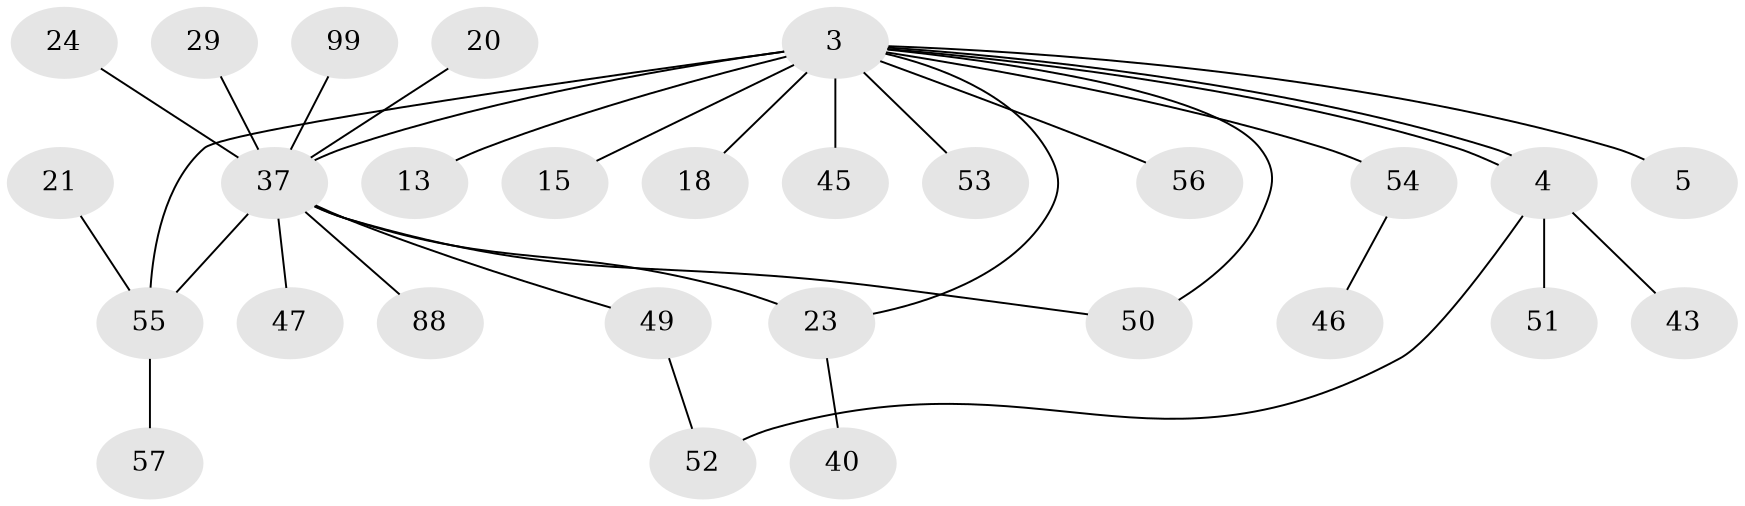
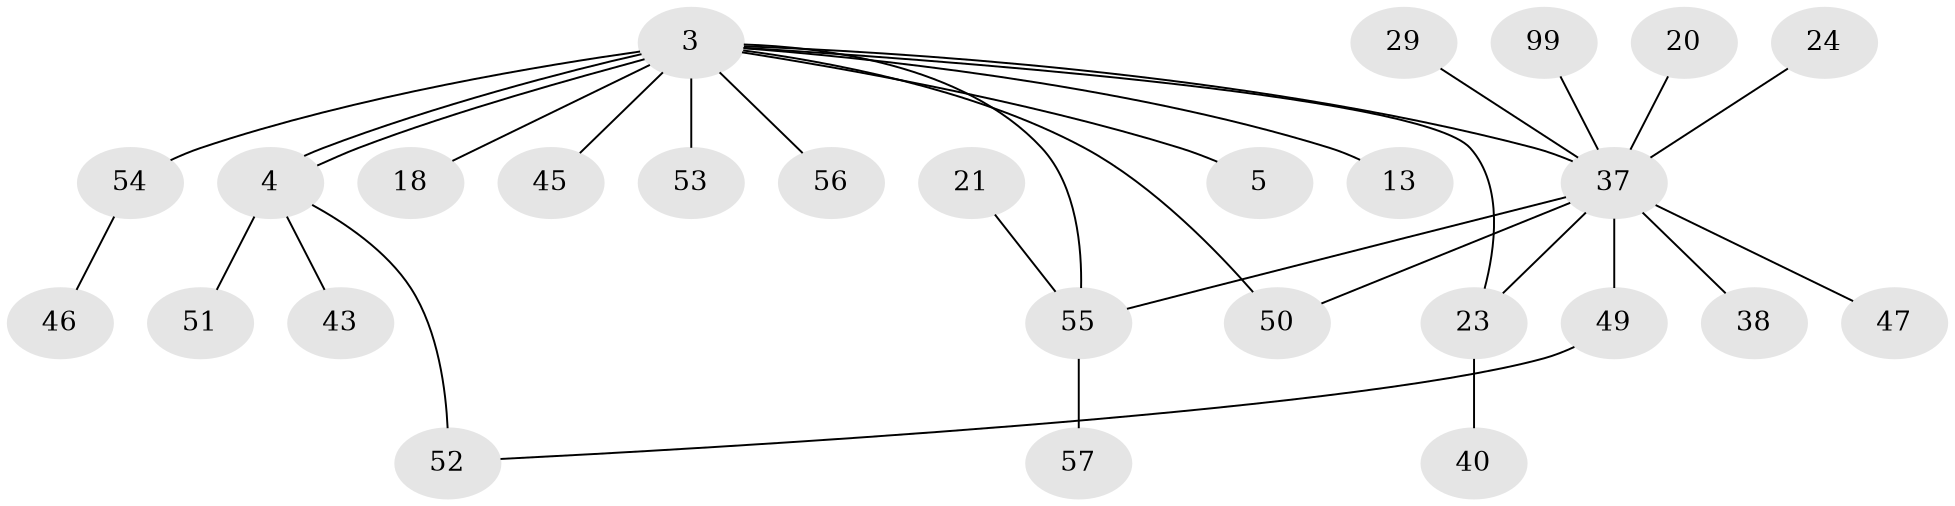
(555, 183) -> none
(430, 323) -> (1754, 323)
